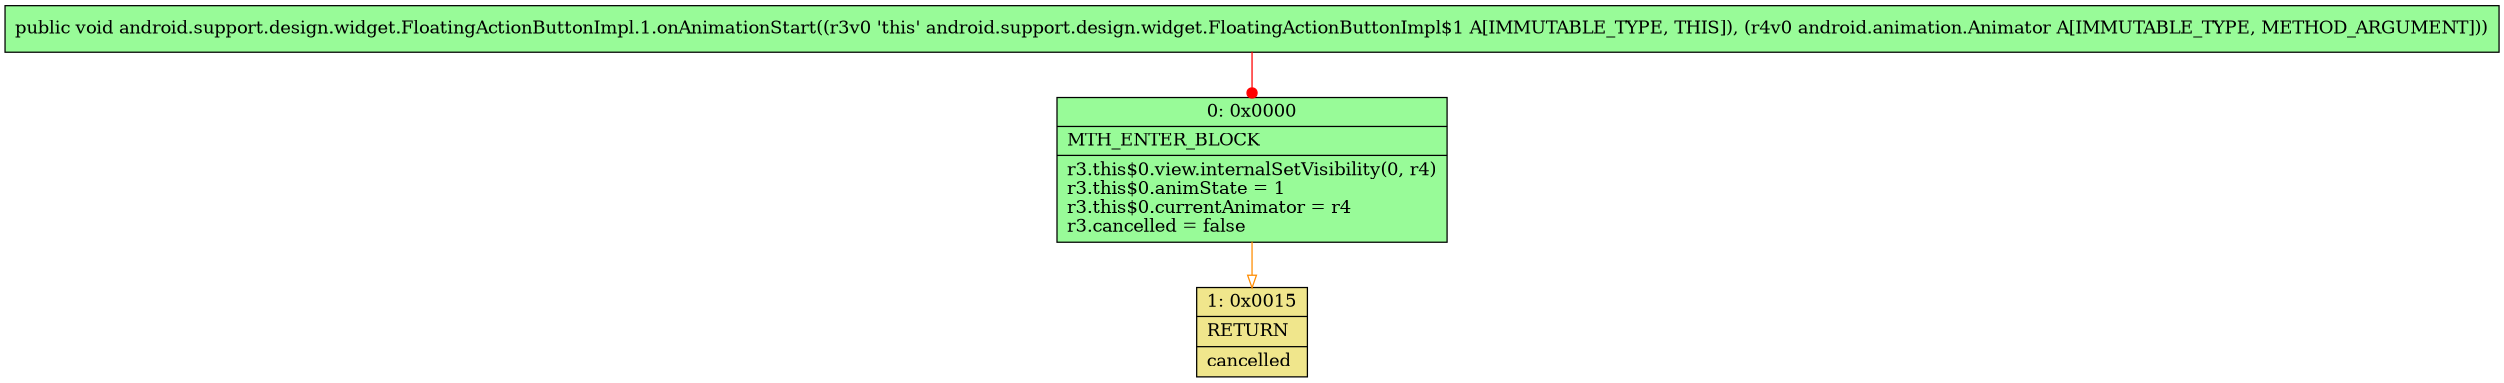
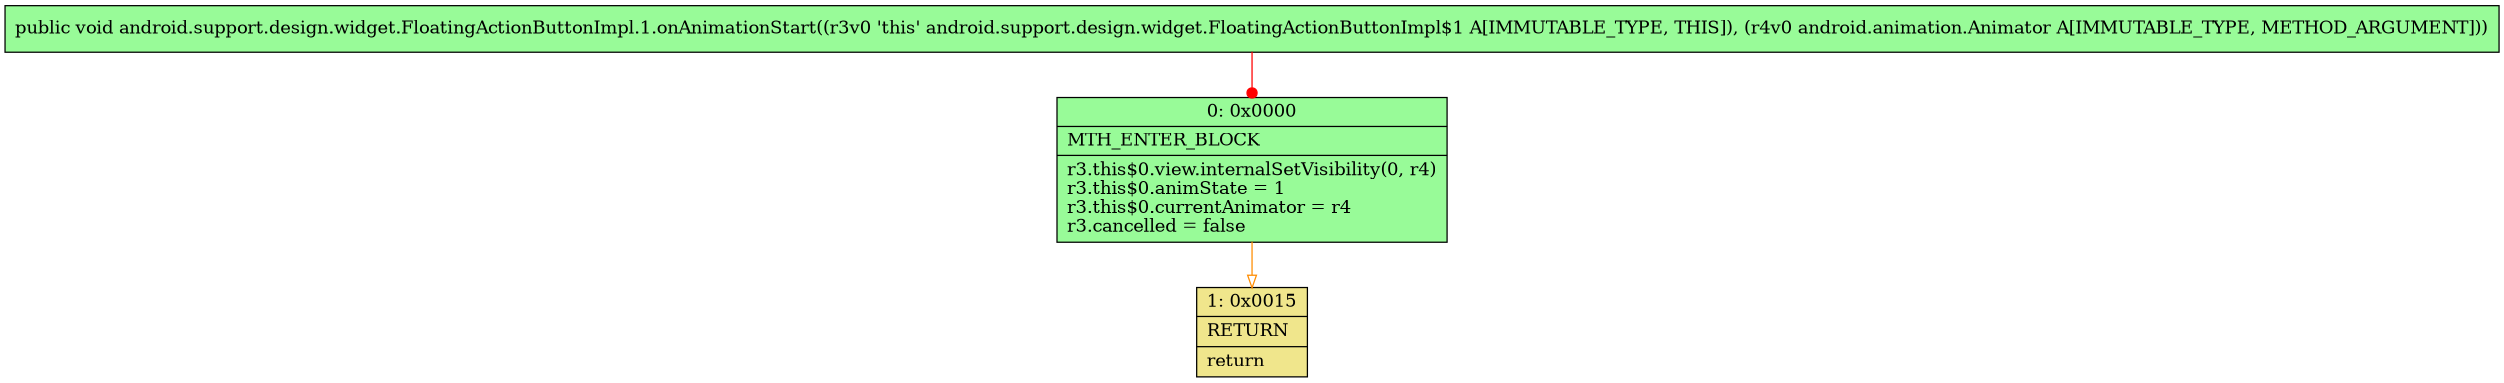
(1249, 361) -> (1236, 361)
